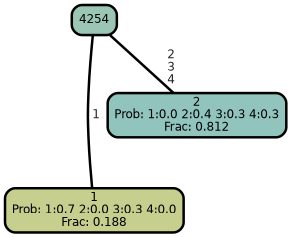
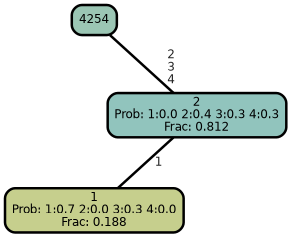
(88, 112) -> (146, 163)
